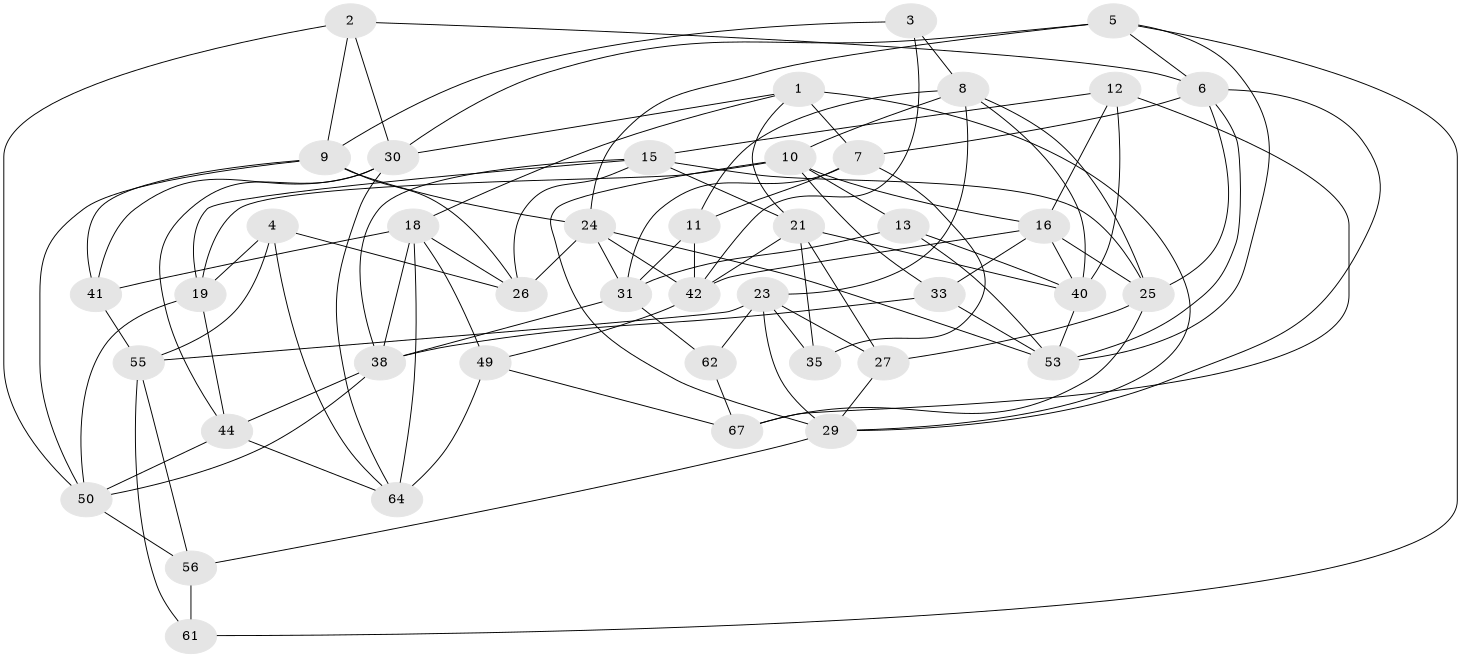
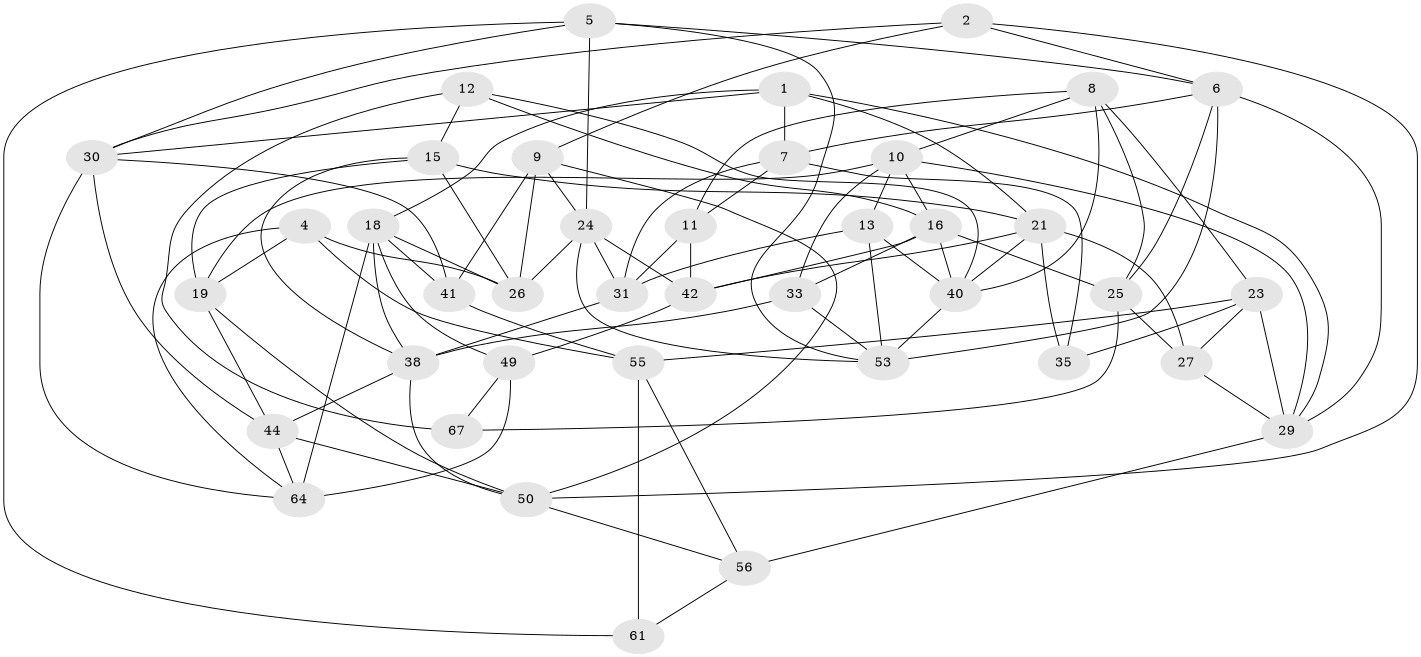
(911, 21) -> none
(924, 183) -> none
(711, 363) -> none
